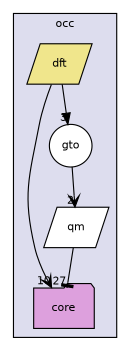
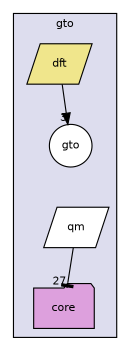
(65, 24) -> (65, 24)
(29, 181) -> none
(73, 181) -> none
